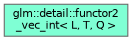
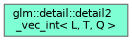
(66, 20) -> (66, 20)
